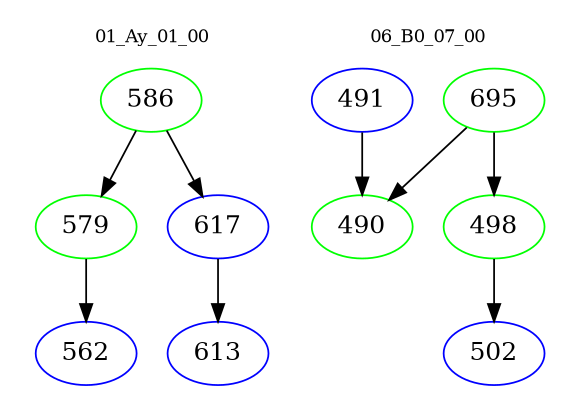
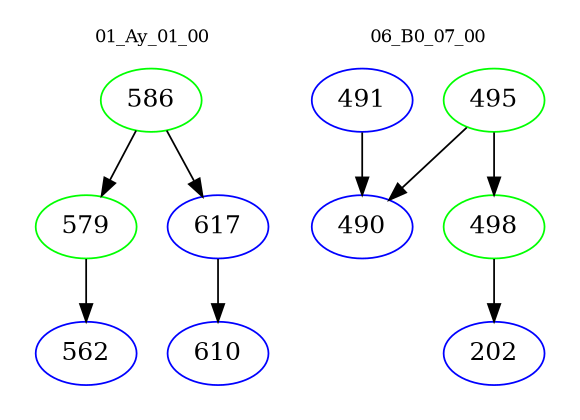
(494, 100) -> (494, 100)
(362, 227) -> (362, 227)
(218, 353) -> (218, 353)
(494, 353) -> (494, 353)
